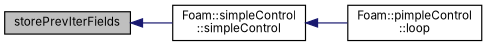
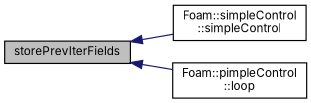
(333, 23) -> (157, 67)
